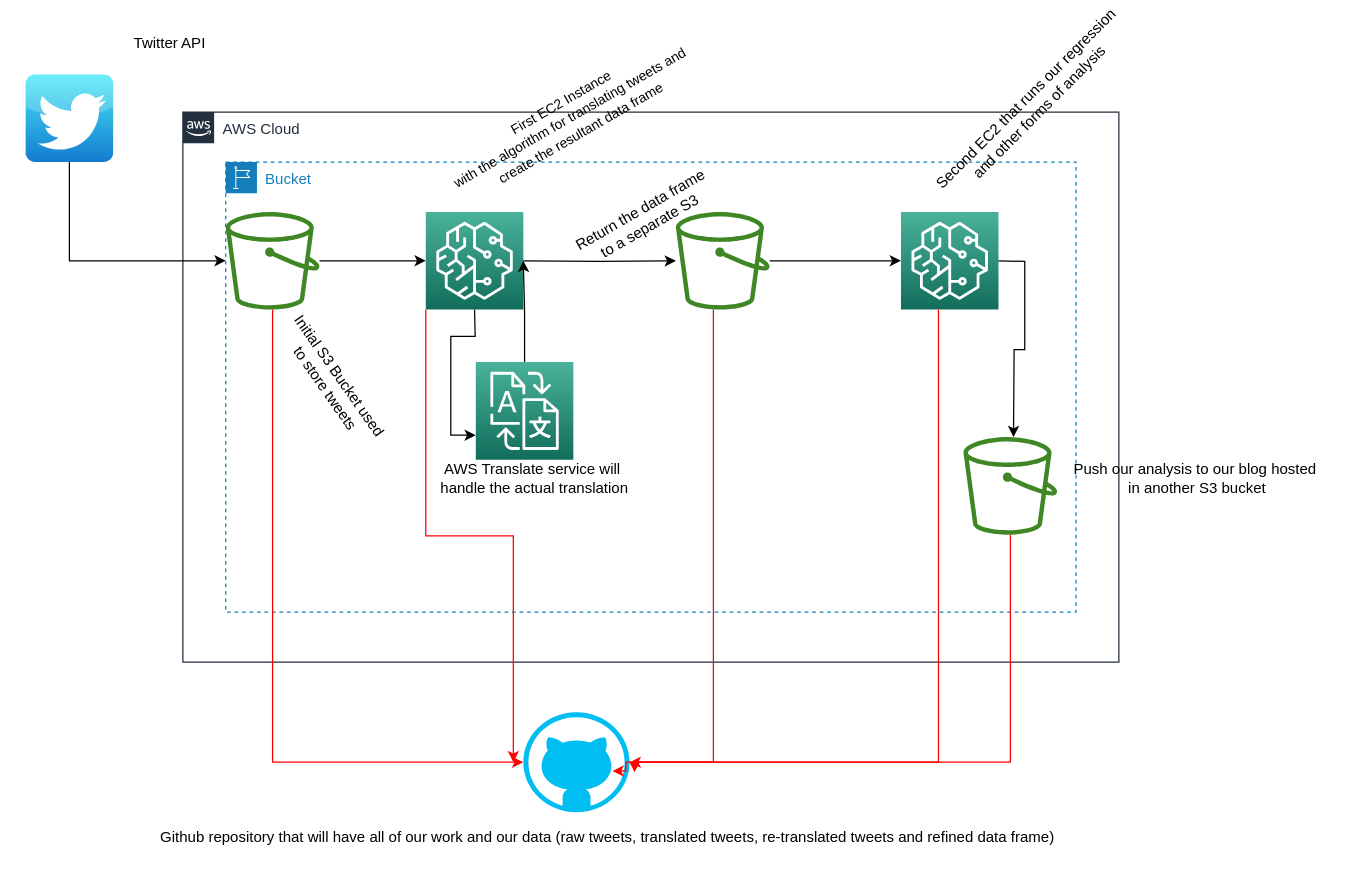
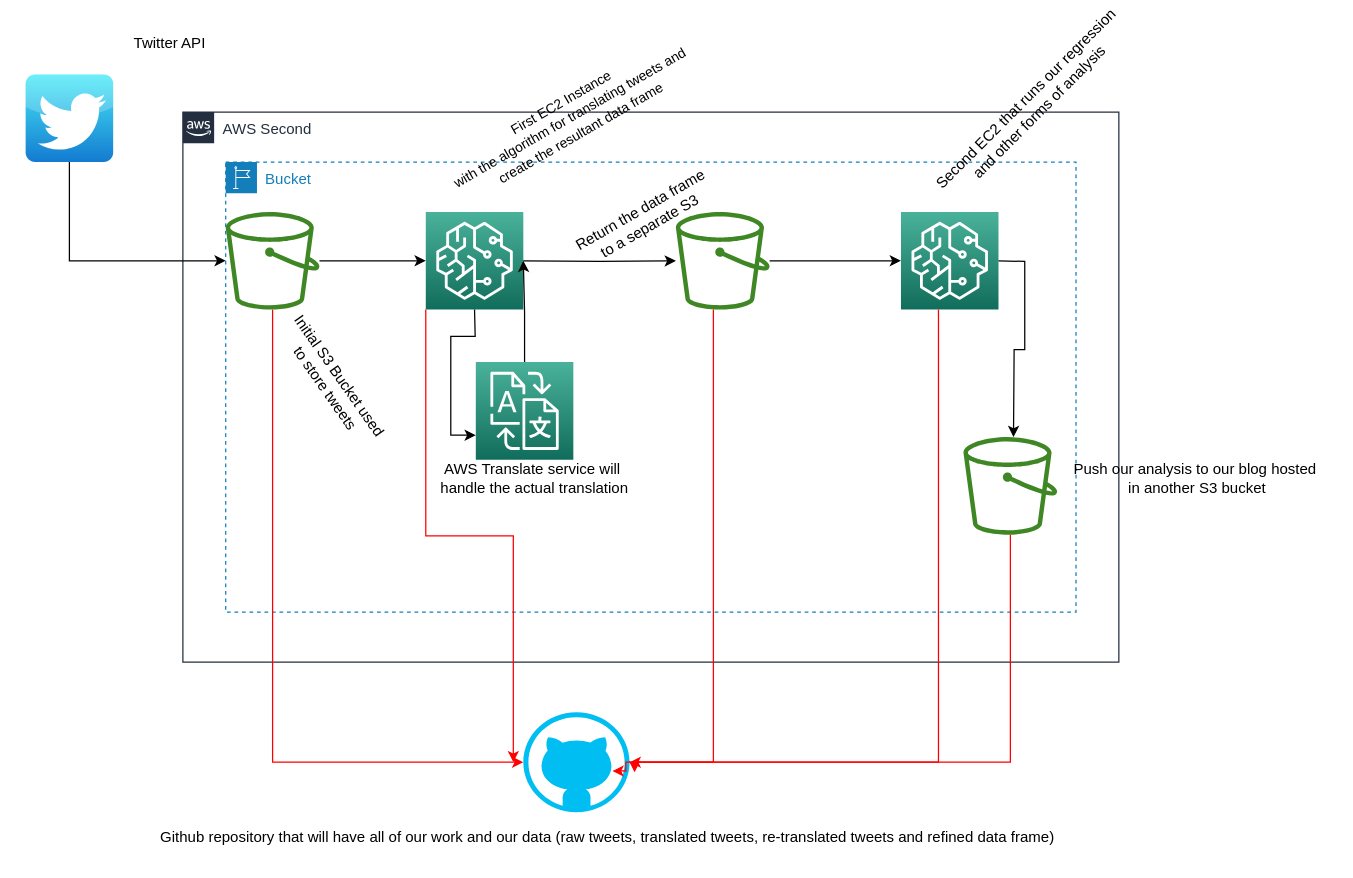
(257, 130) -> (263, 130)
